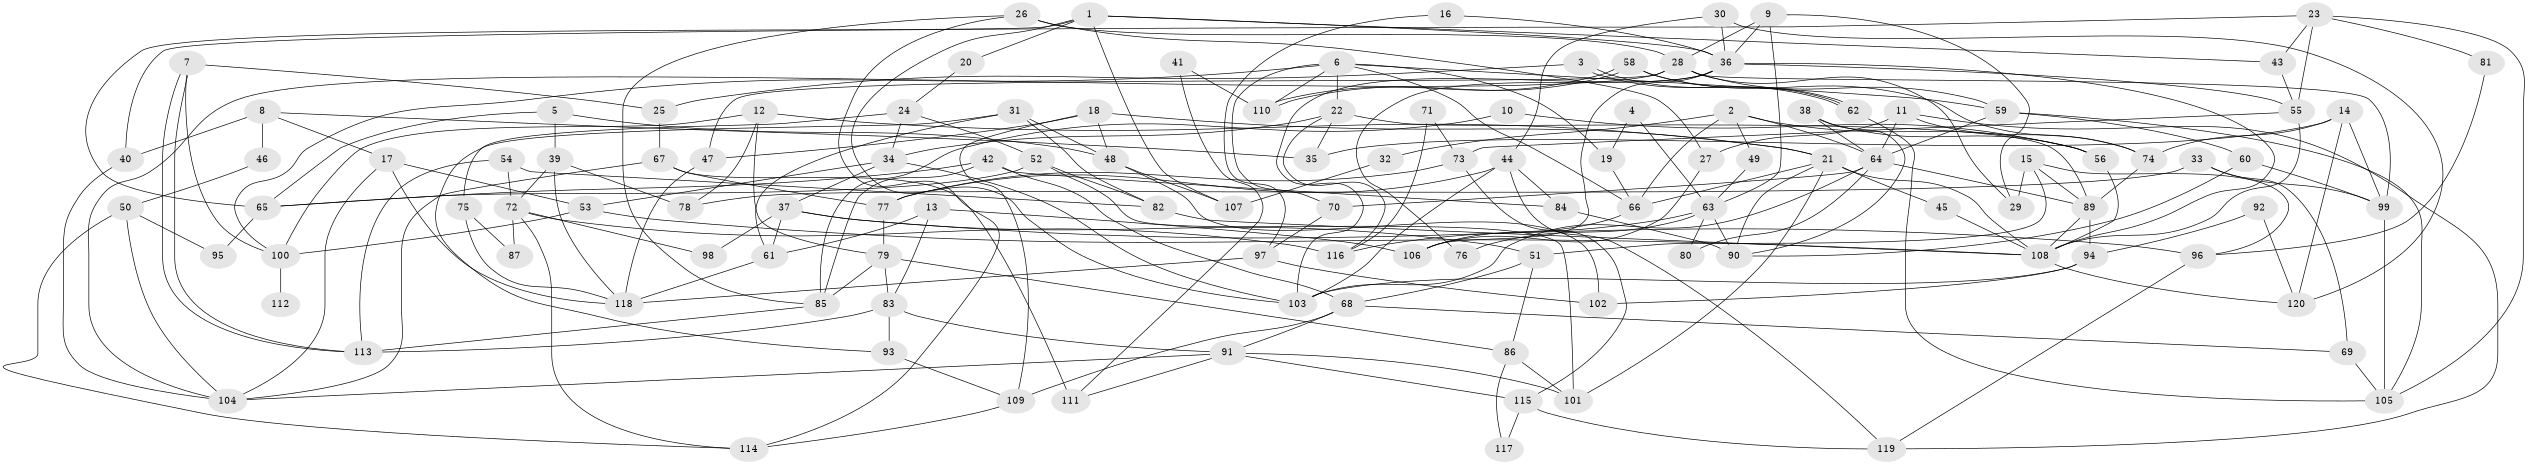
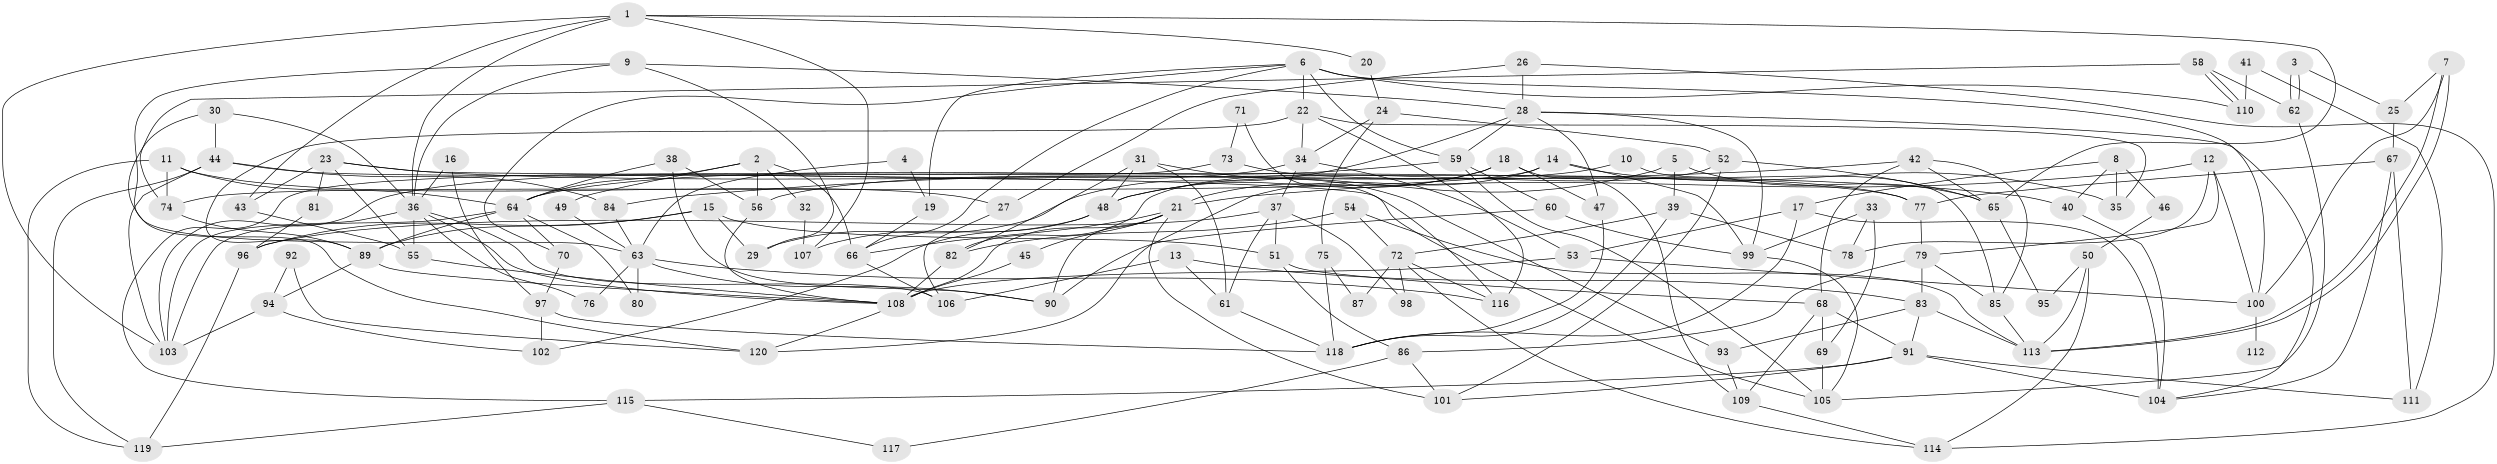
(654, 73) -> none
(1754, 135) -> none
(1671, 234) -> (624, 232)
(153, 316) -> (2072, 310)
